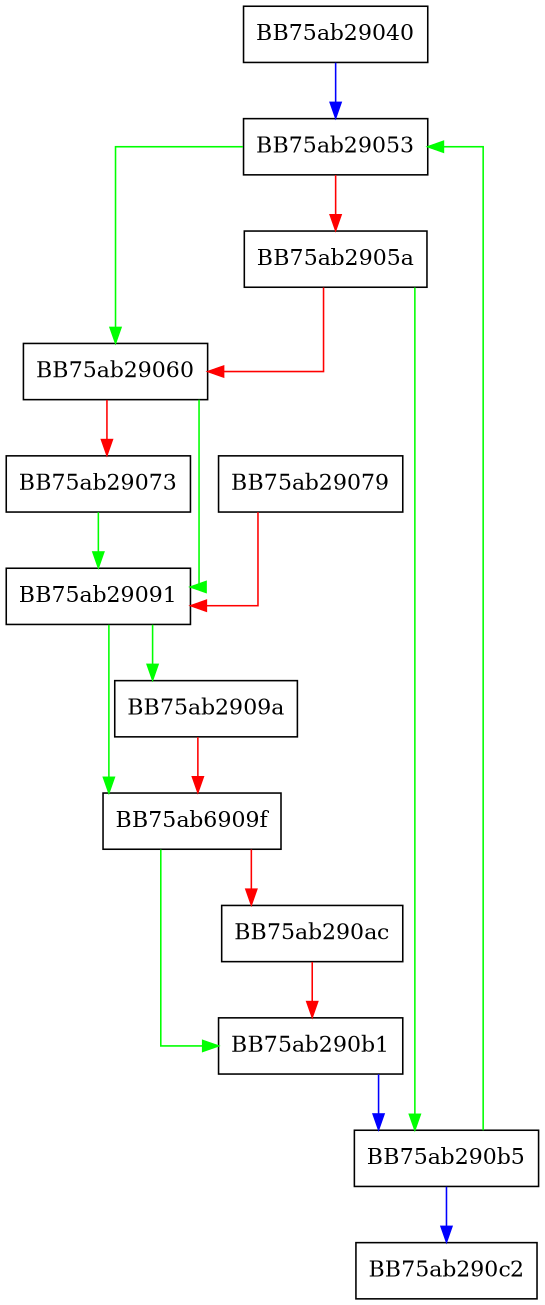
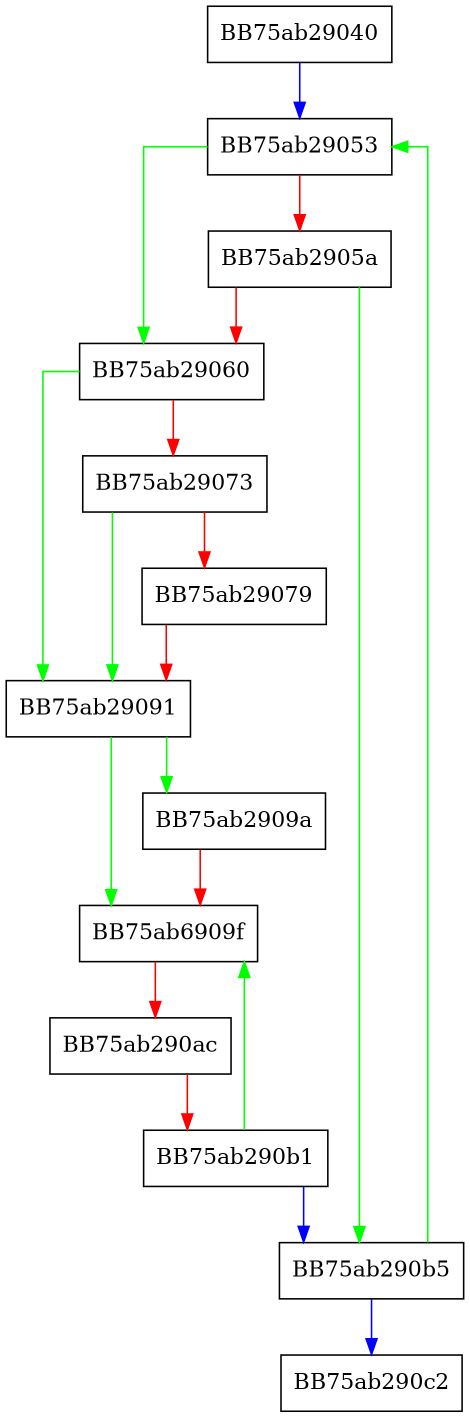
none -> (205, 532)
(161, 969) -> (244, 1054)
